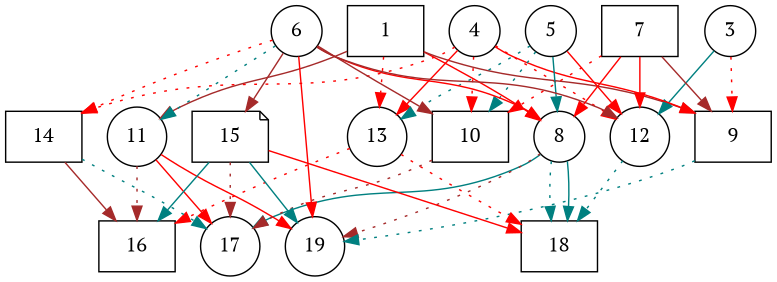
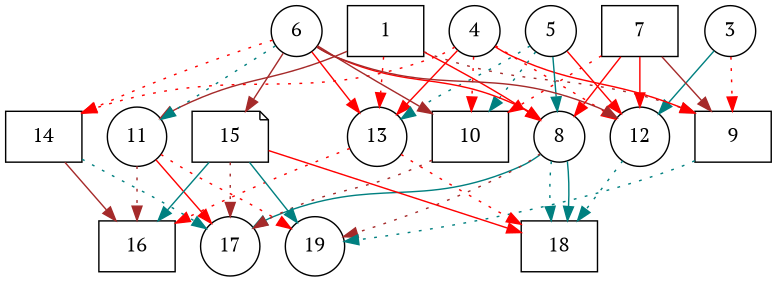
(507, 74) -> (507, 74)
(305, 129) -> (327, 72)
(220, 188) -> (220, 188)
